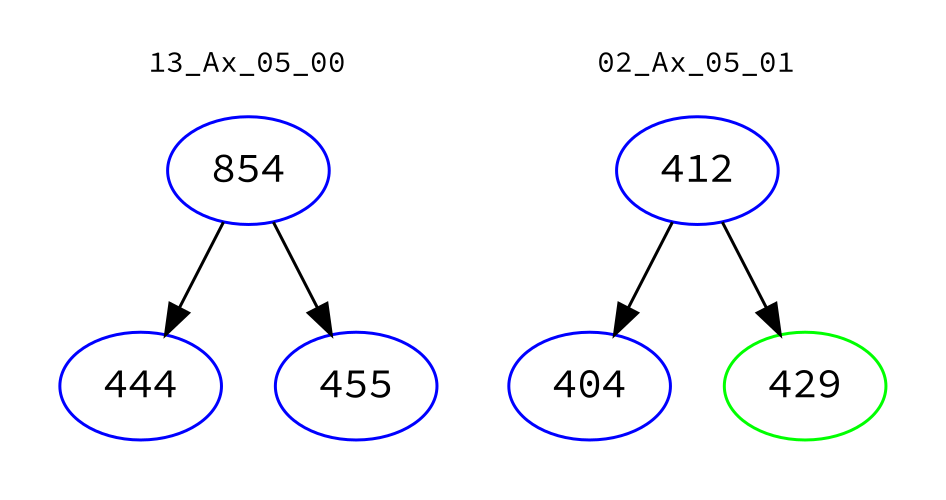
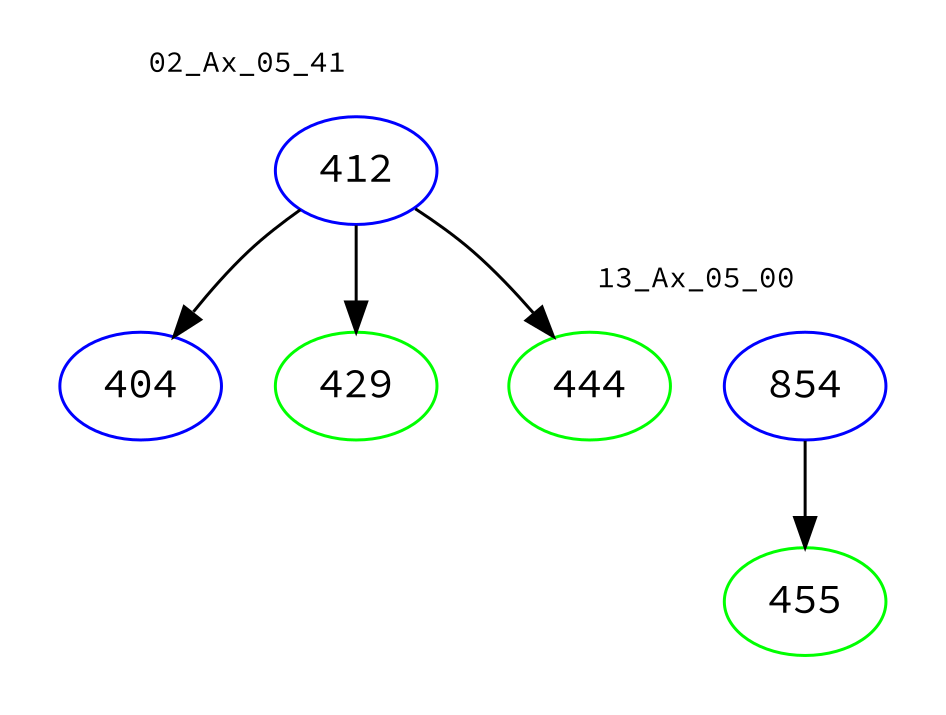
(697, 64) -> (248, 64)
(201, 265) -> (504, 281)
(141, 386) -> (590, 386)
(356, 386) -> (805, 602)
